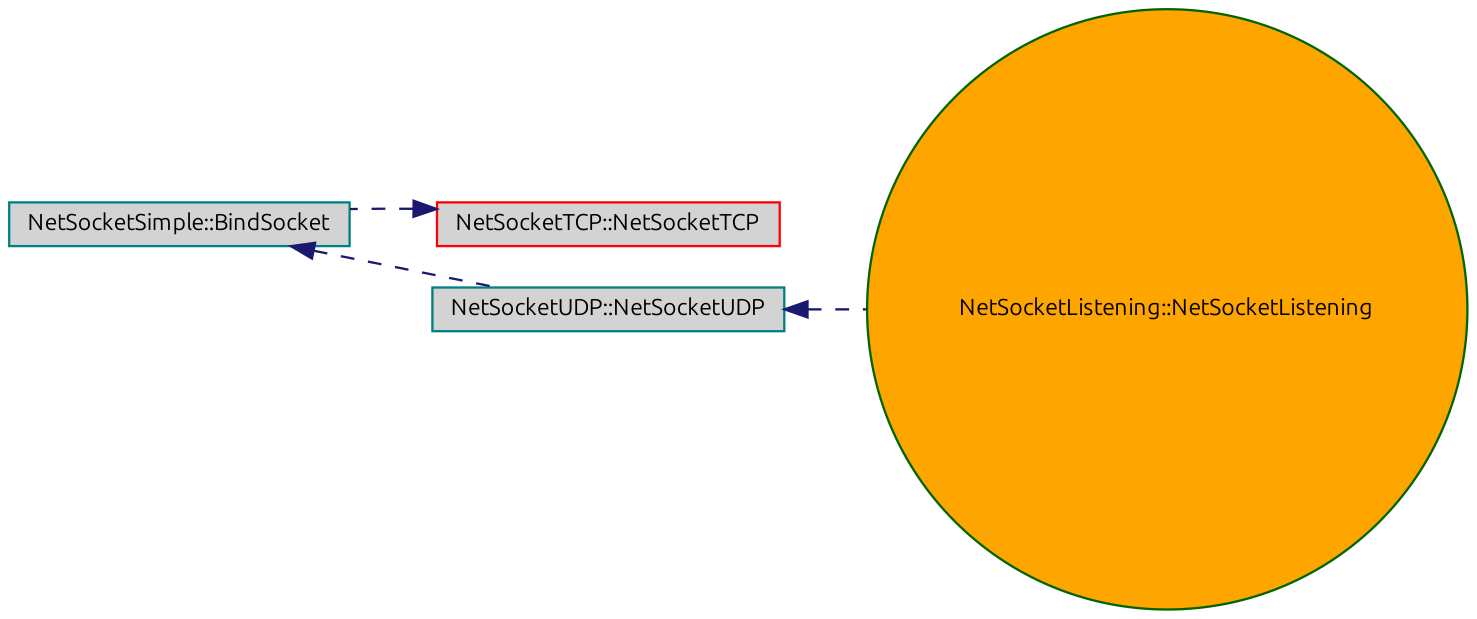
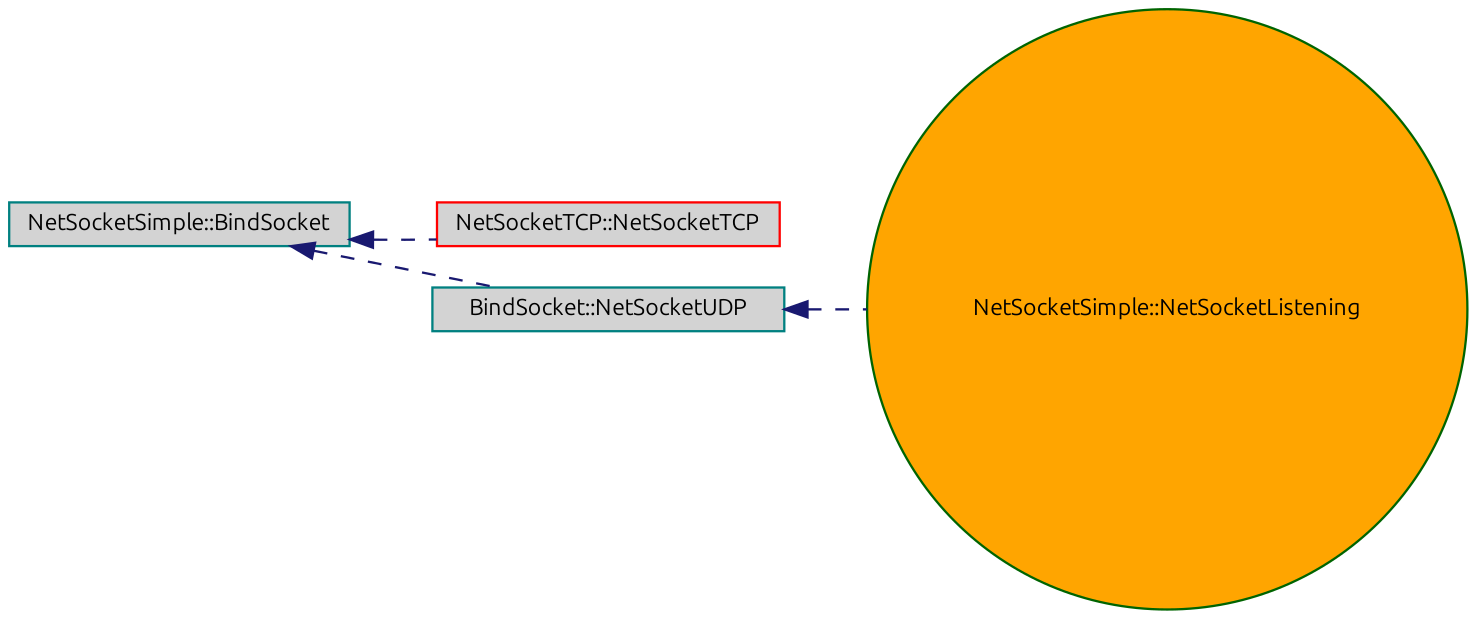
(381, 209) -> (405, 240)
(608, 309) -> (608, 309)
(1167, 309) -> (1167, 309)
